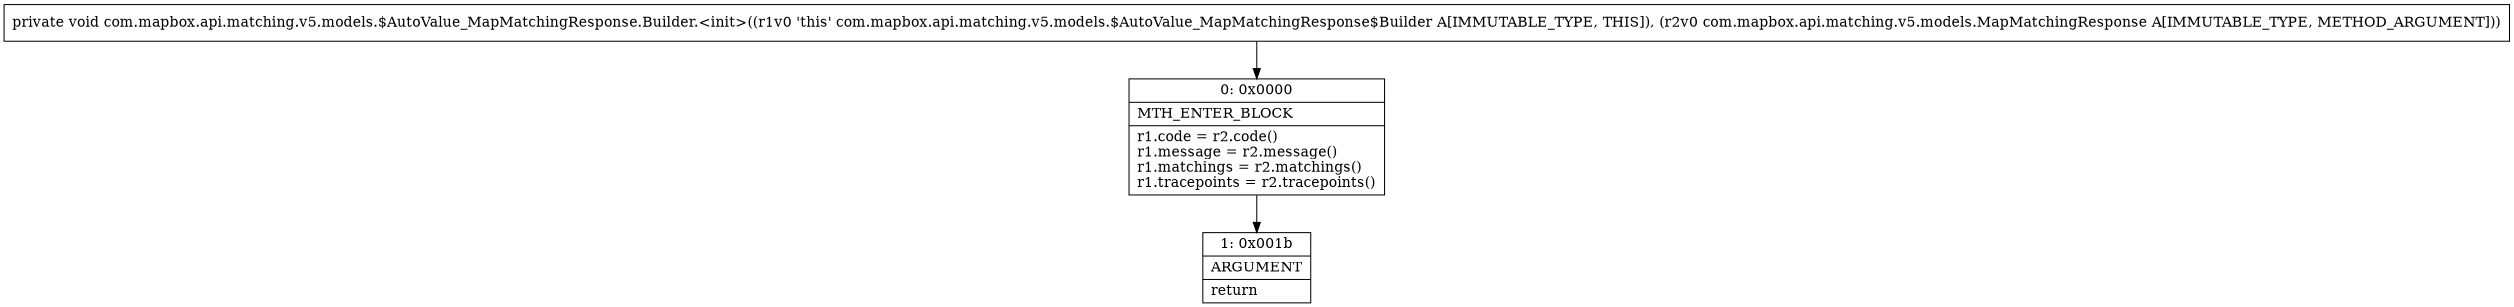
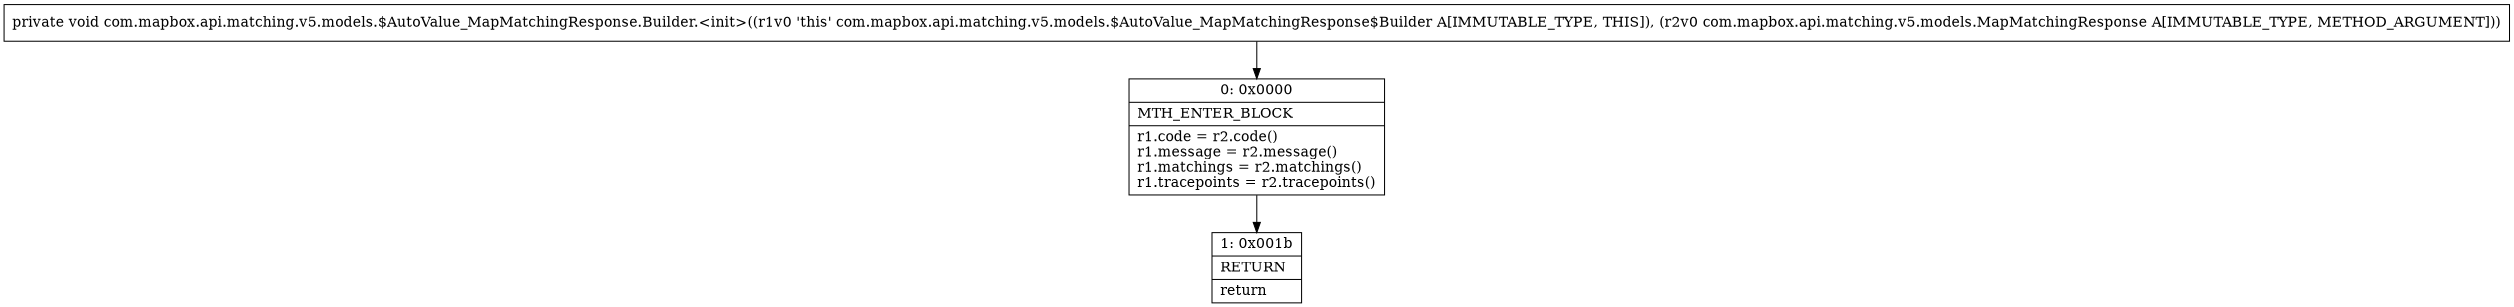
(1257, 267) -> (1253, 267)
